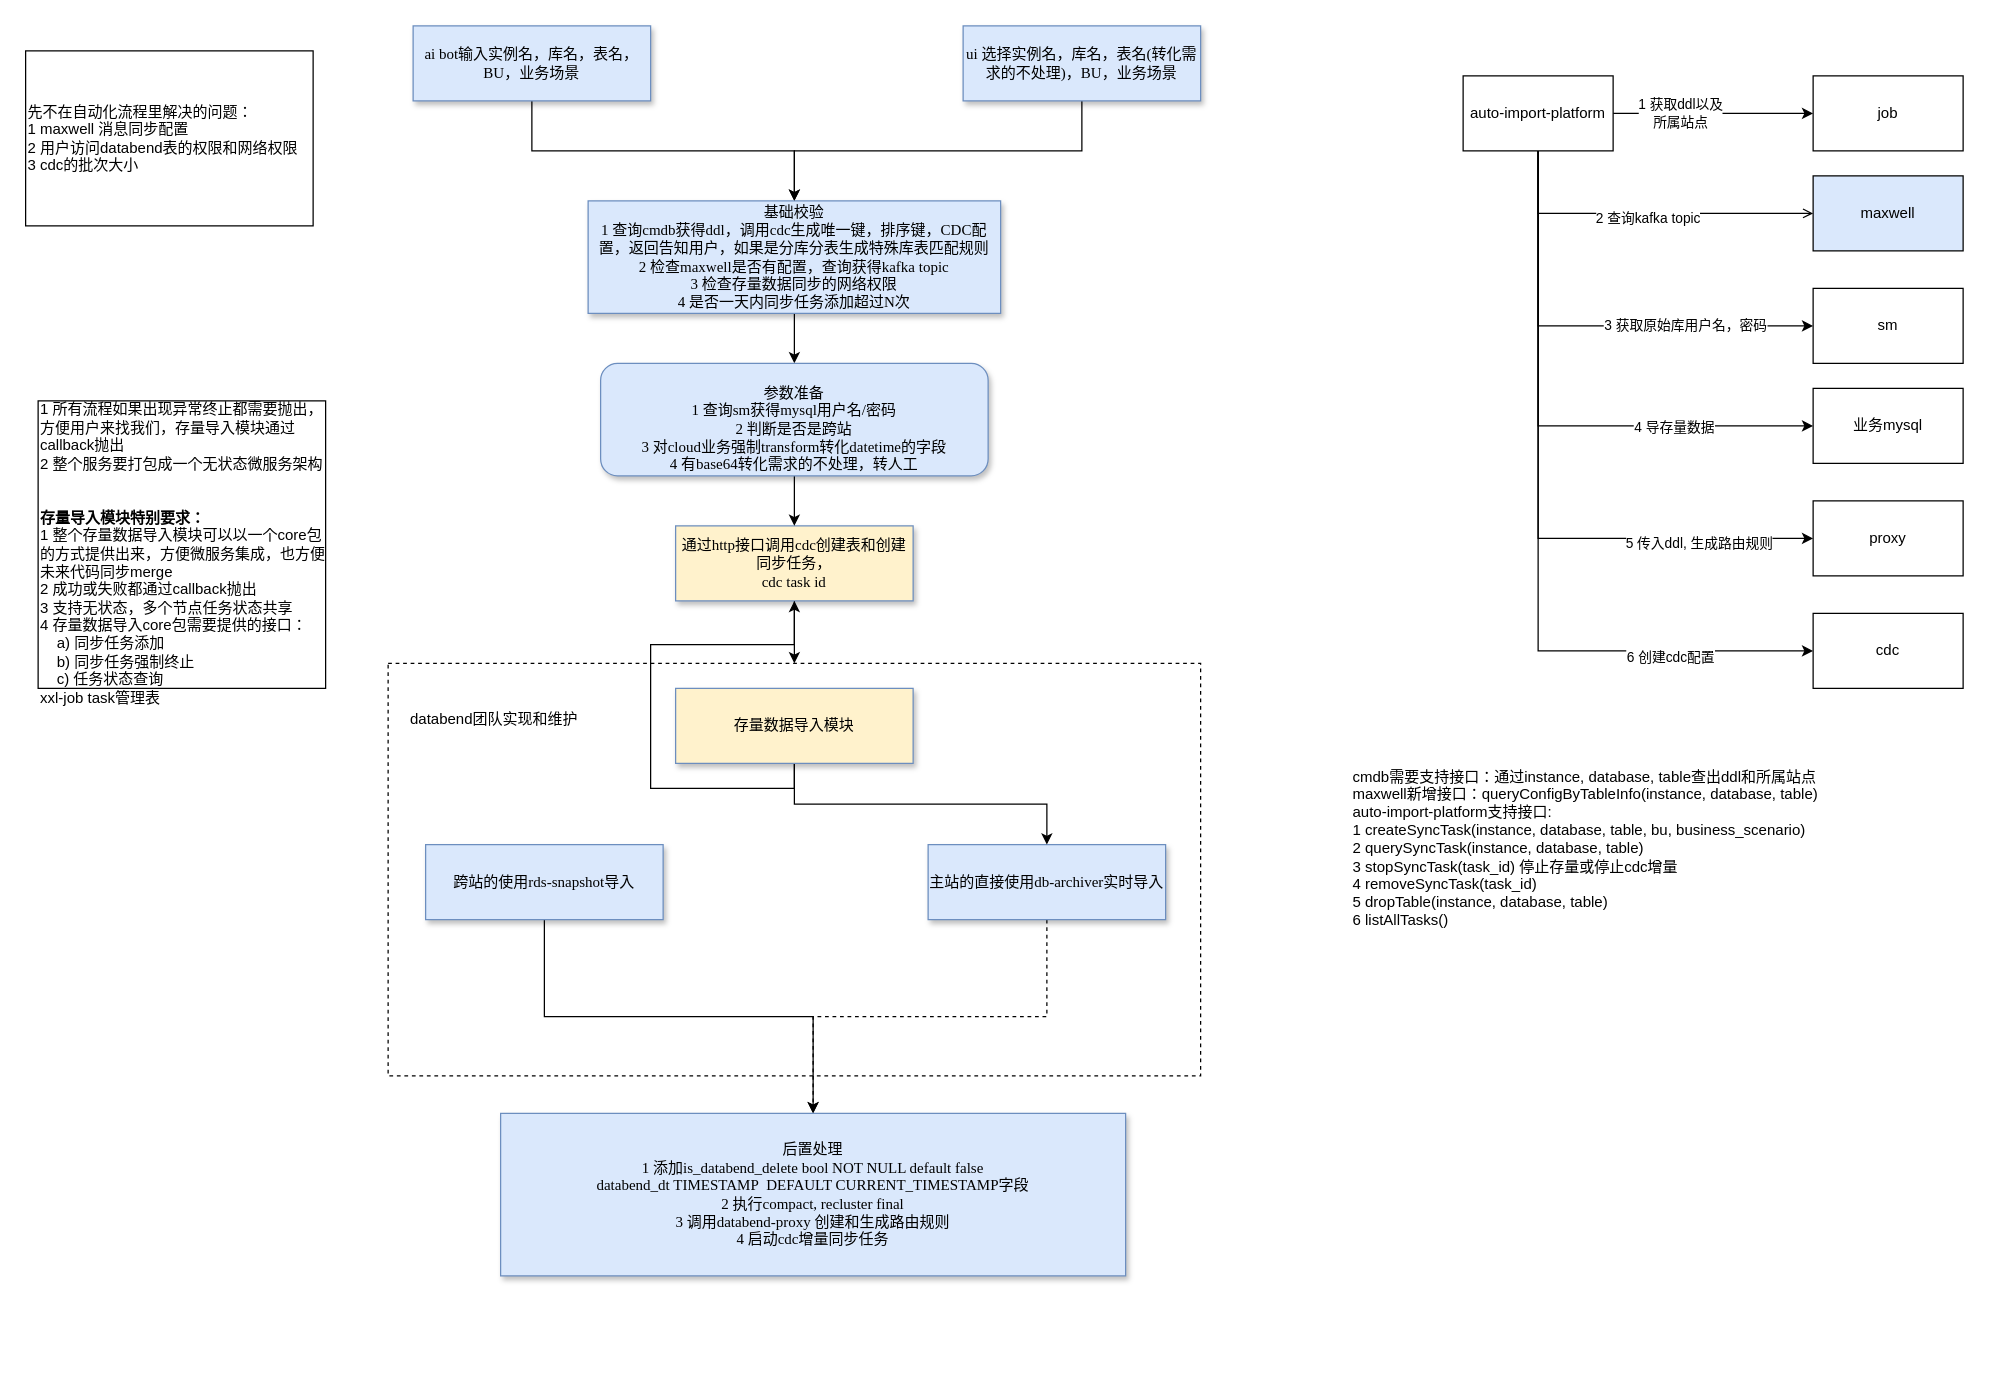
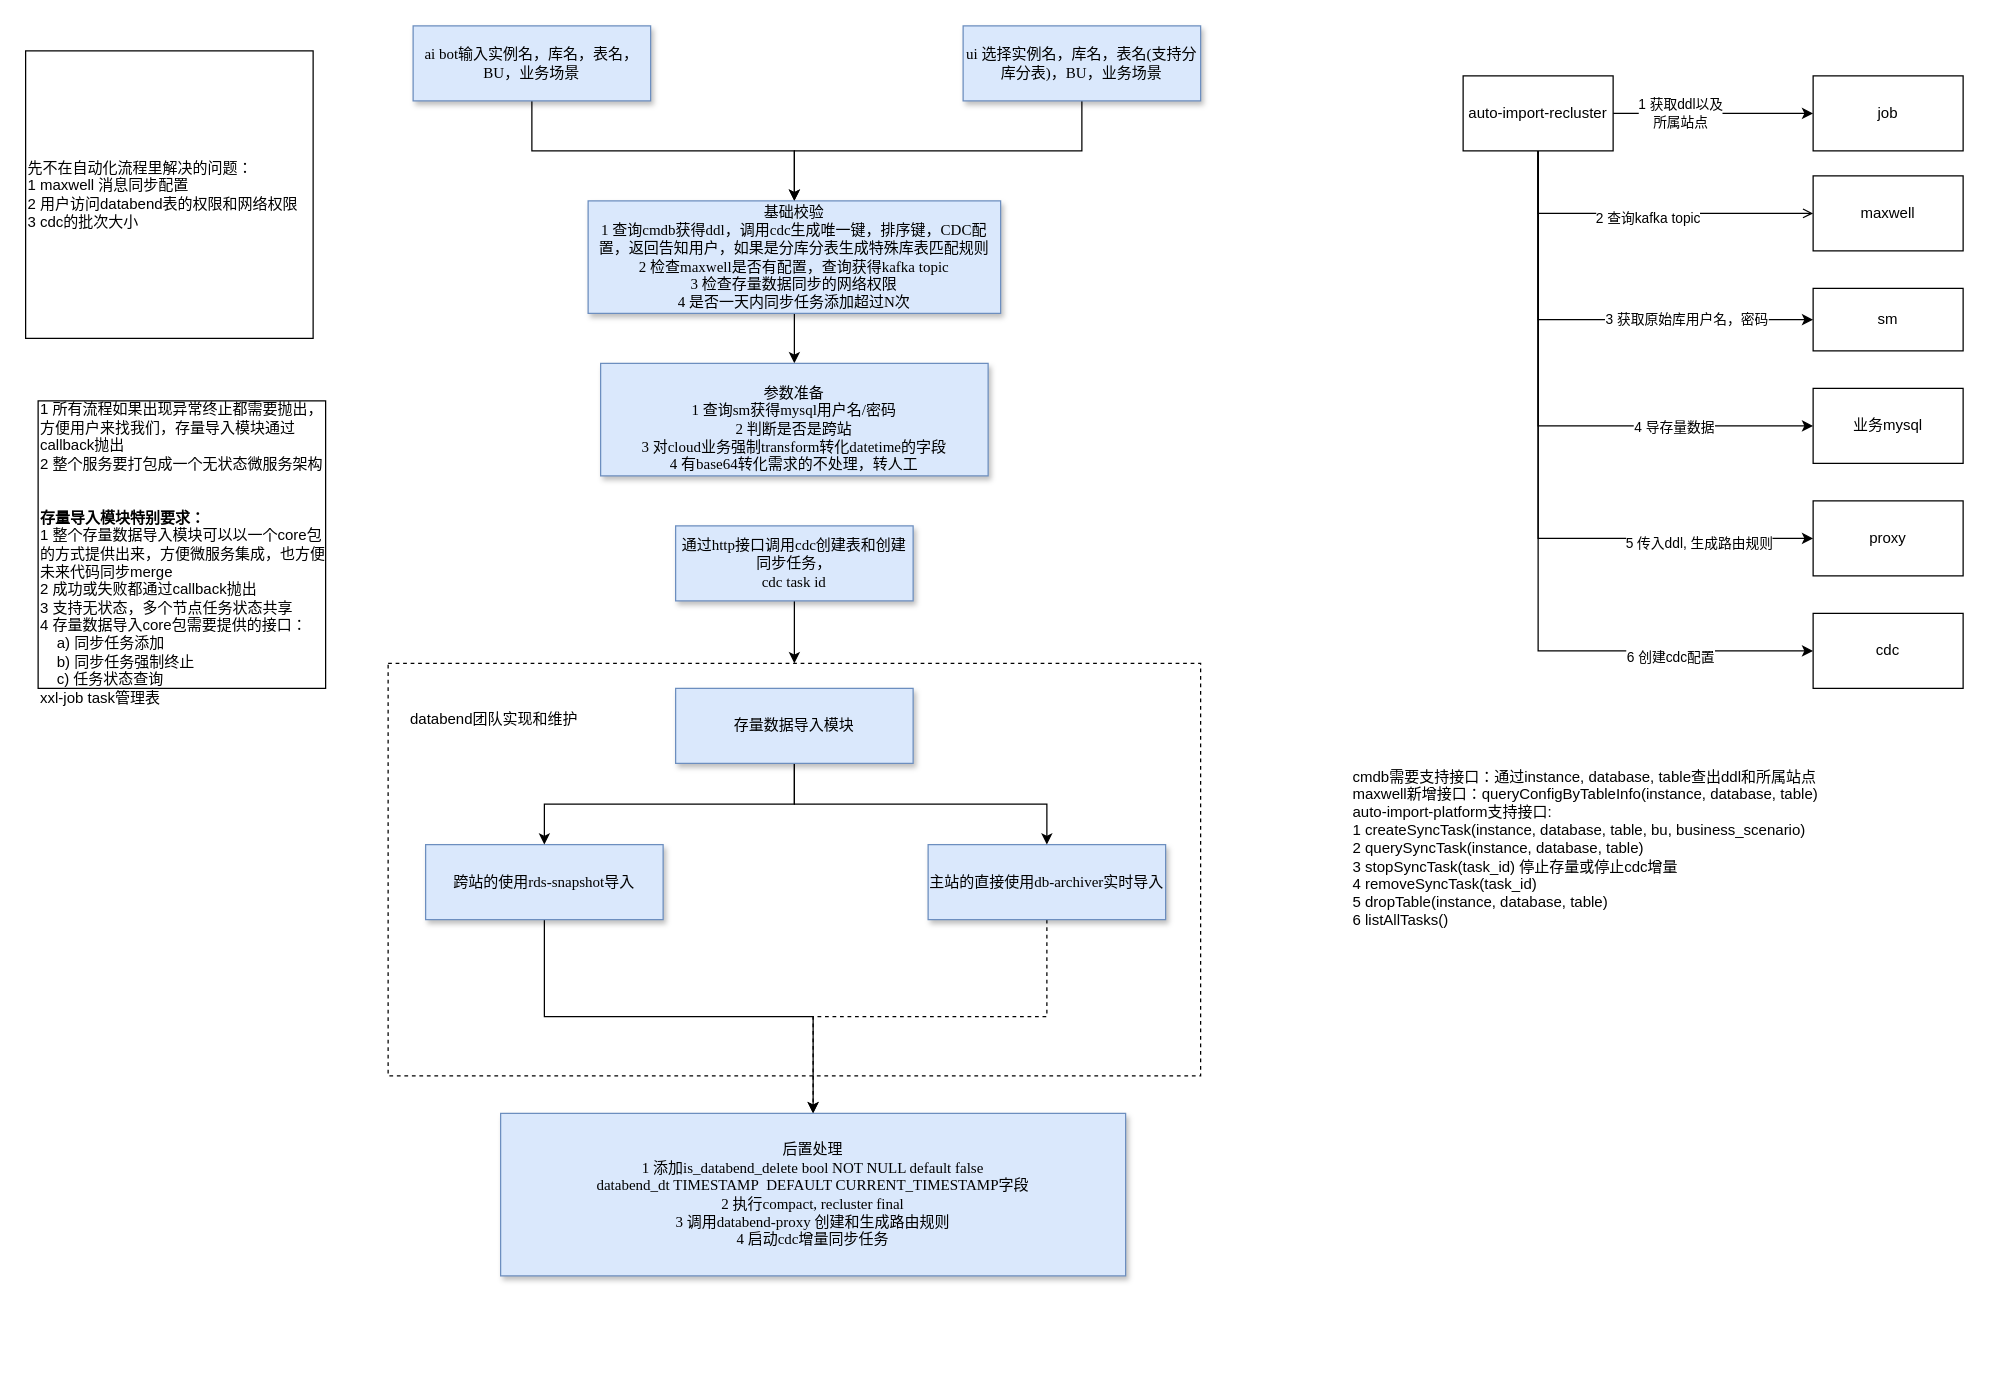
(1082, 63) -> (1082, 63)
(1538, 113) -> (1538, 113)
(169, 138) -> (169, 194)
(1888, 213) -> (1888, 213)
(1888, 326) -> (1888, 319)
(794, 419) -> (794, 419)
(794, 497) -> none
(794, 563) -> (794, 563)
(651, 717) -> (653, 804)
(794, 726) -> (794, 726)
